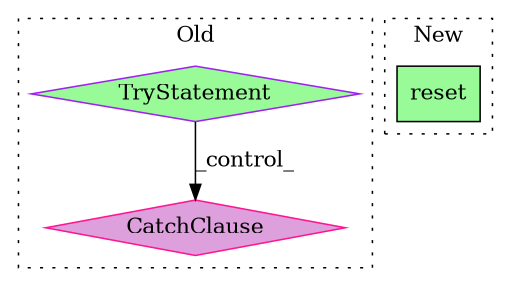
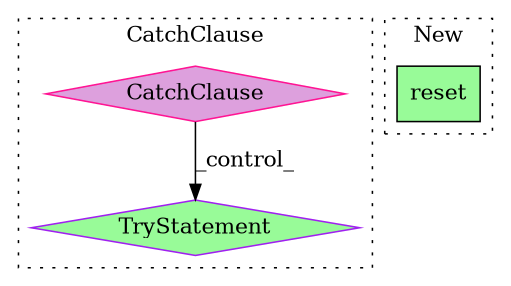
(195, 36) -> (195, 36)
(195, 153) -> (195, 153)
